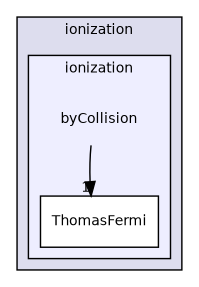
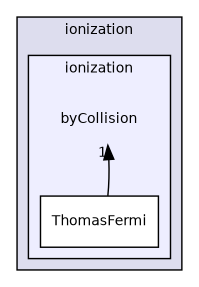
(90, 164) -> (109, 178)
